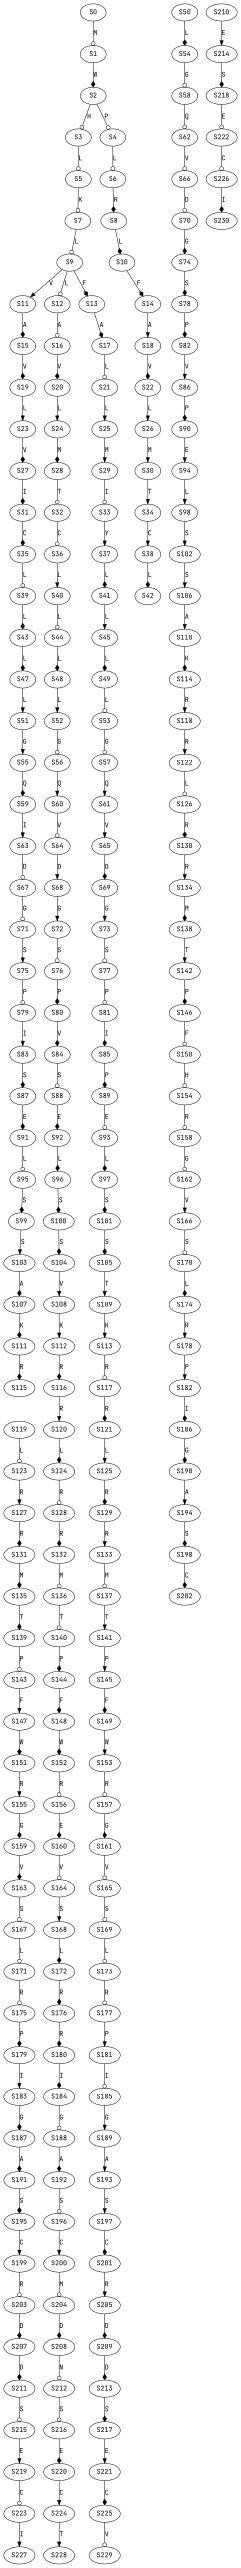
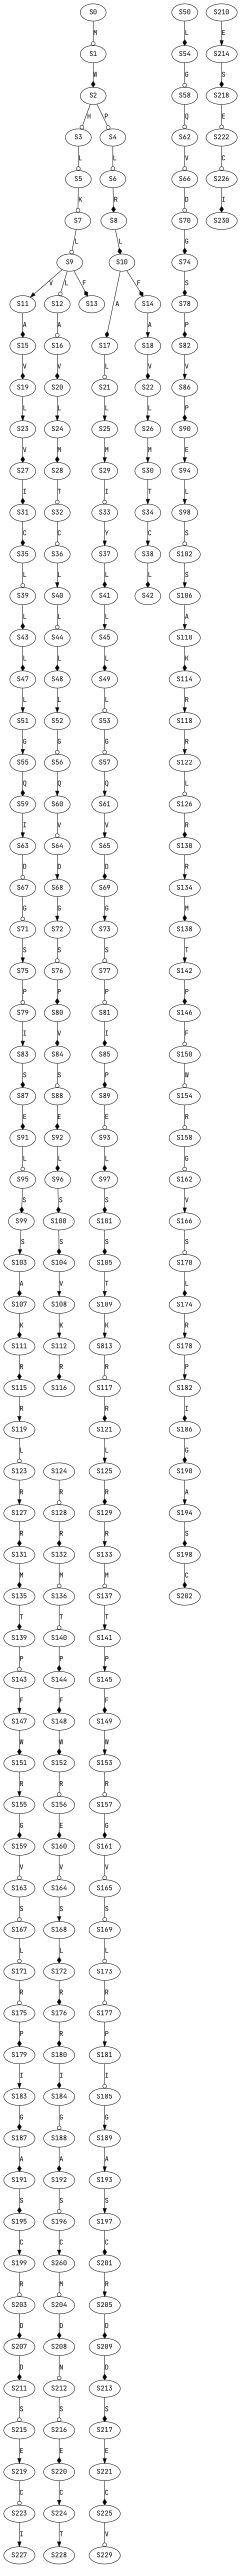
(97, 322) -> (114, 301)
(185, 532) -> (185, 532)
(187, 1075) -> (187, 1075)
(105, 1346) -> (105, 1346)
none -> (19, 1407)
(59, 1430) -> none
(19, 1866) -> (19, 1866)
(59, 2264) -> (59, 2264)
